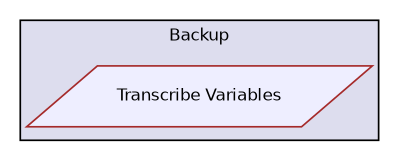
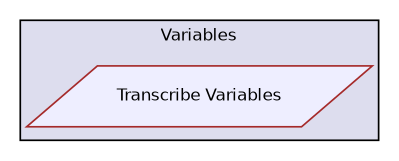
(199, 36) -> (199, 36)
